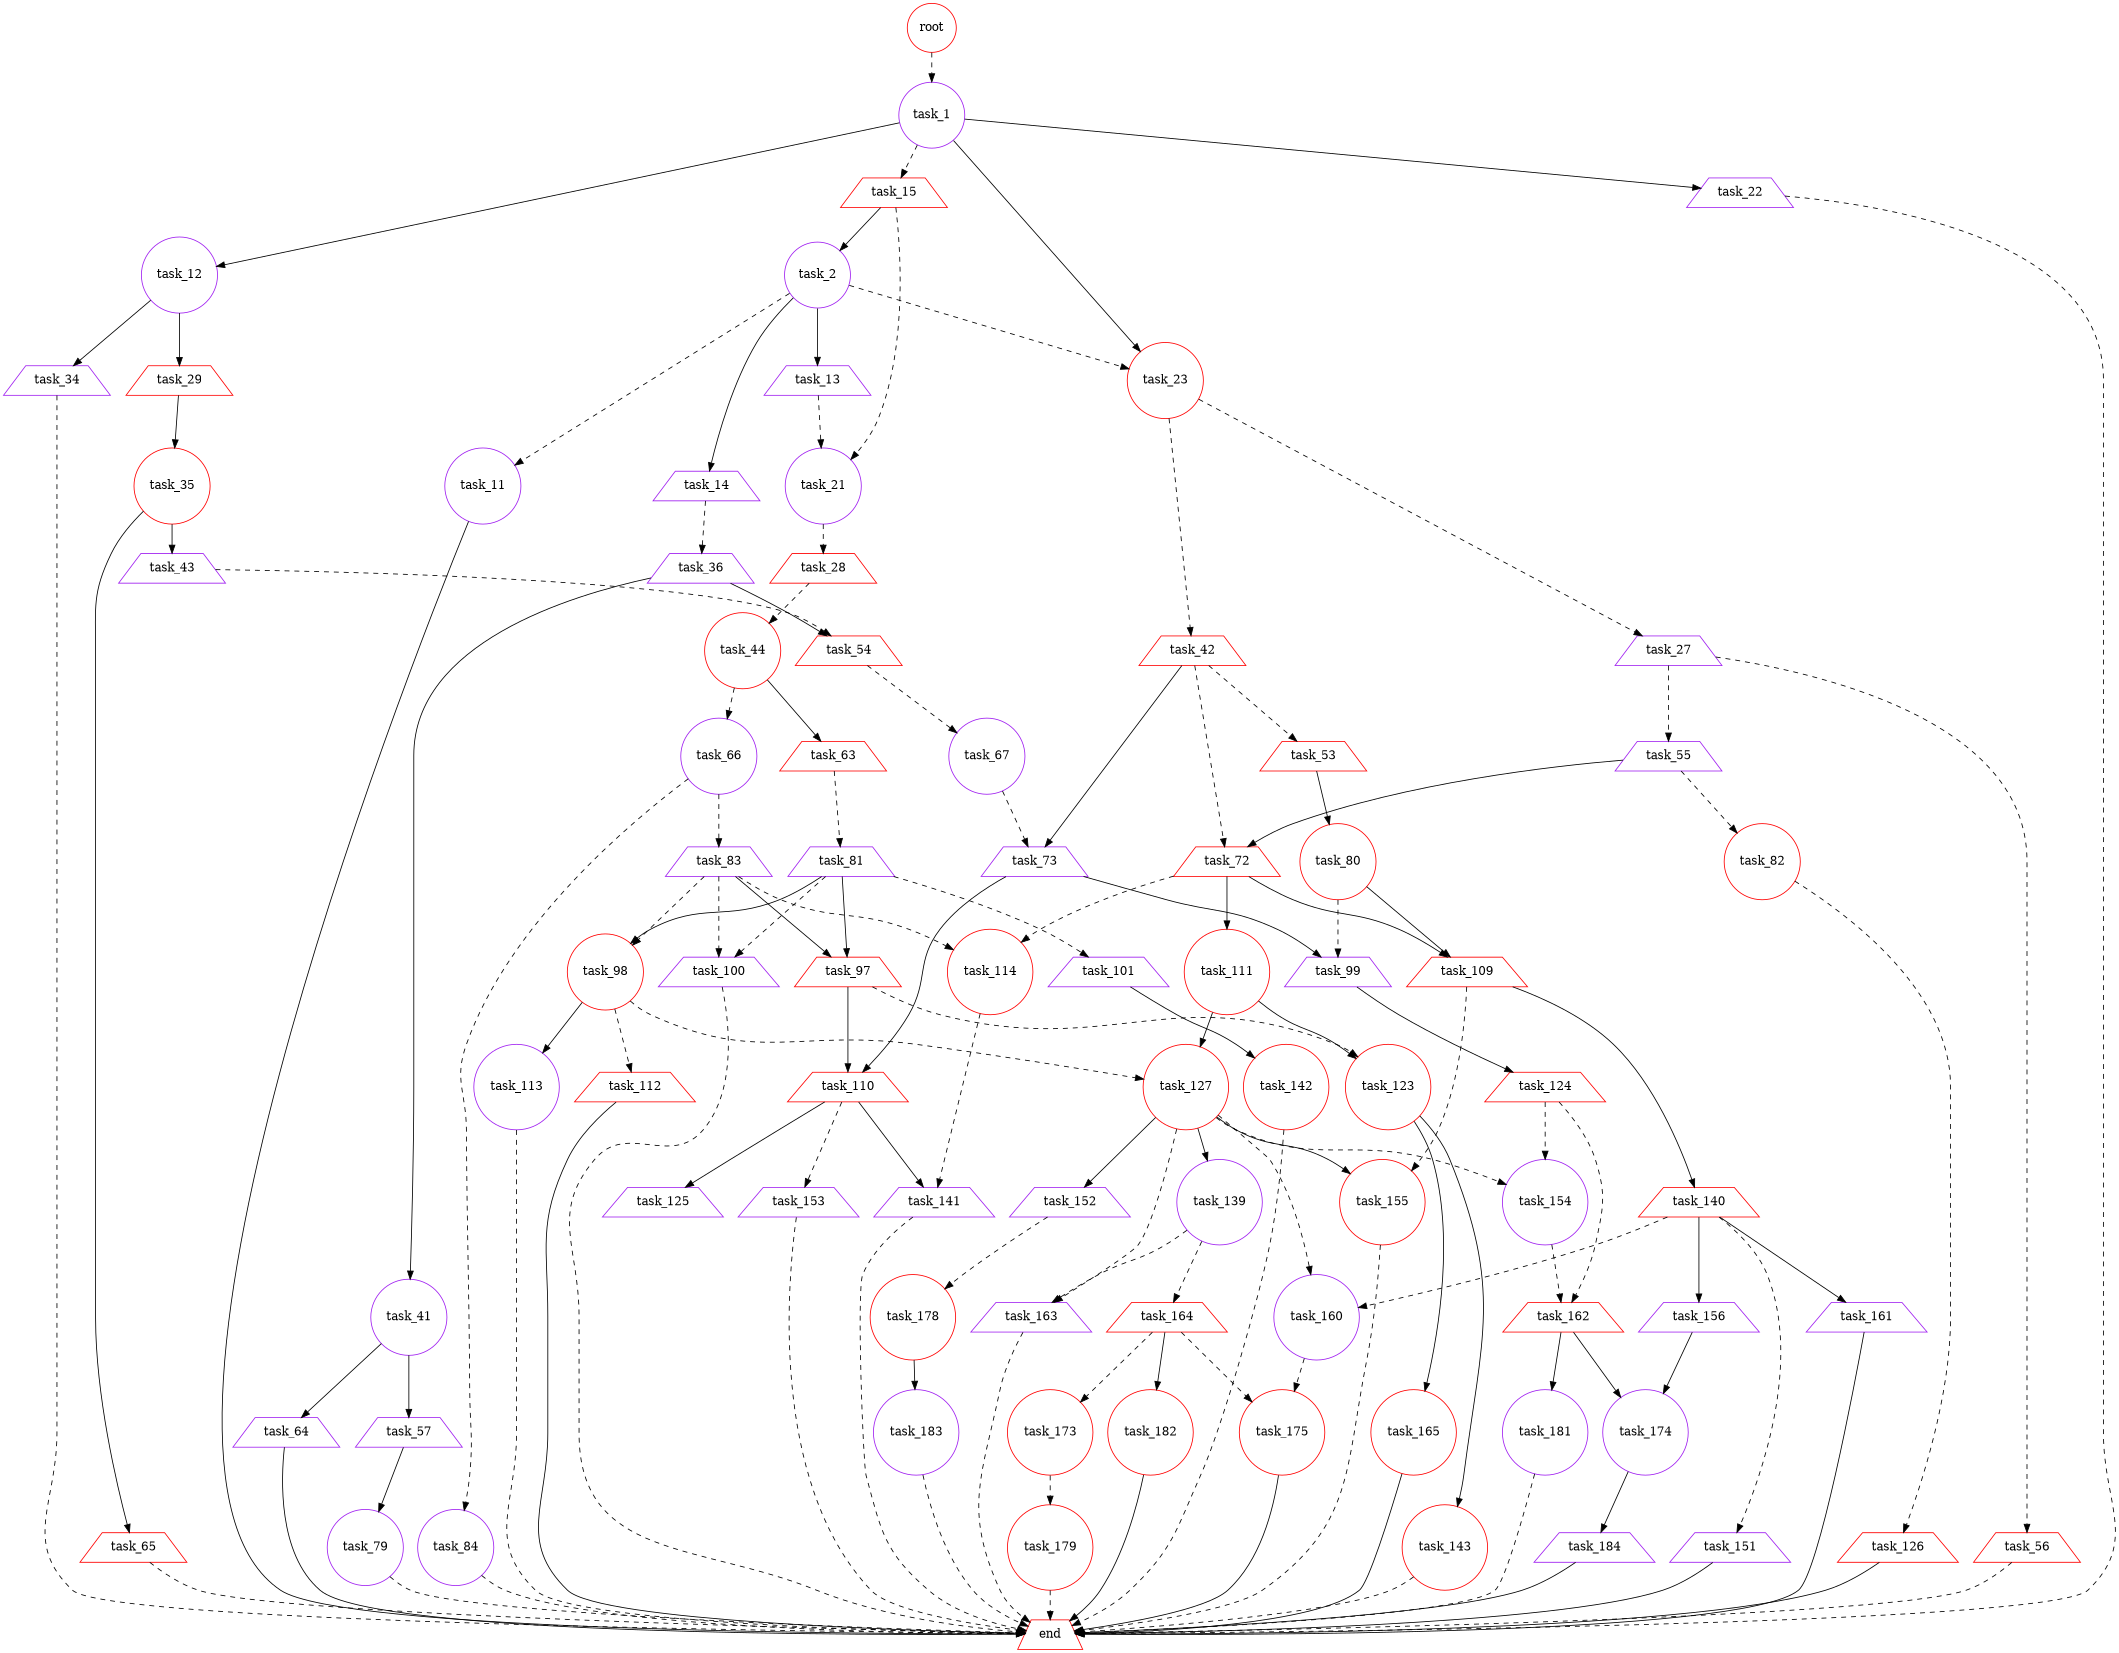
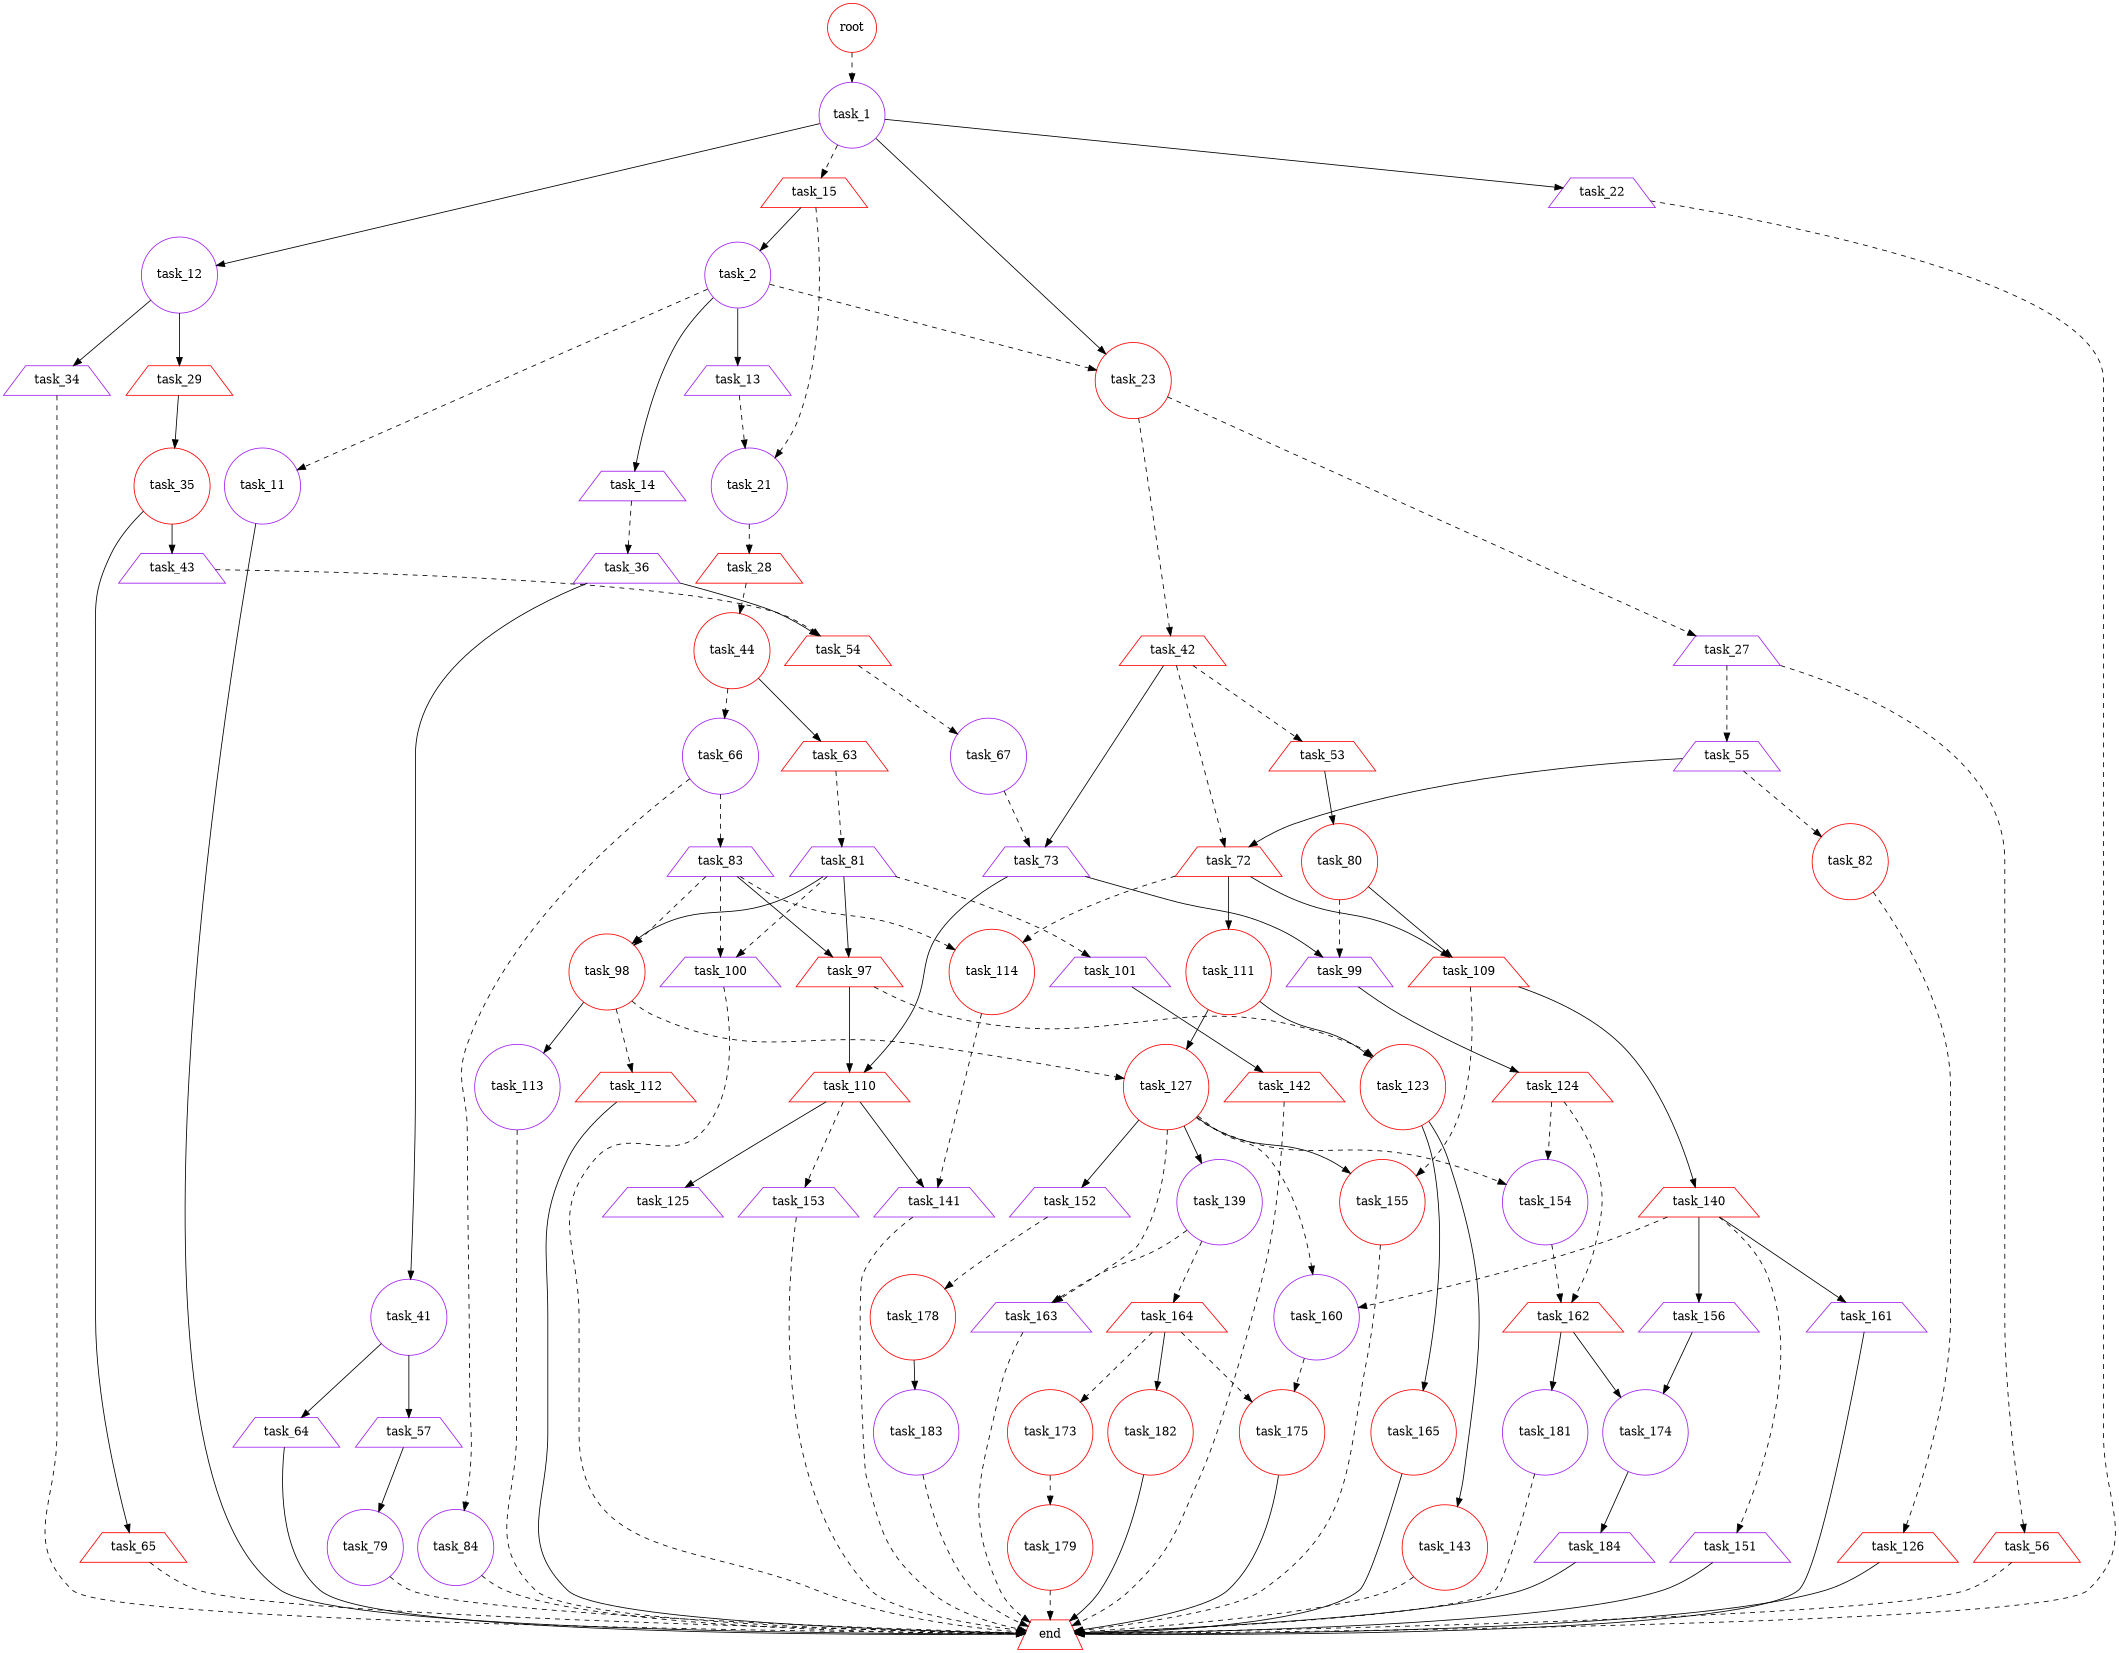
(1286, 1087) -> (1285, 1087)
